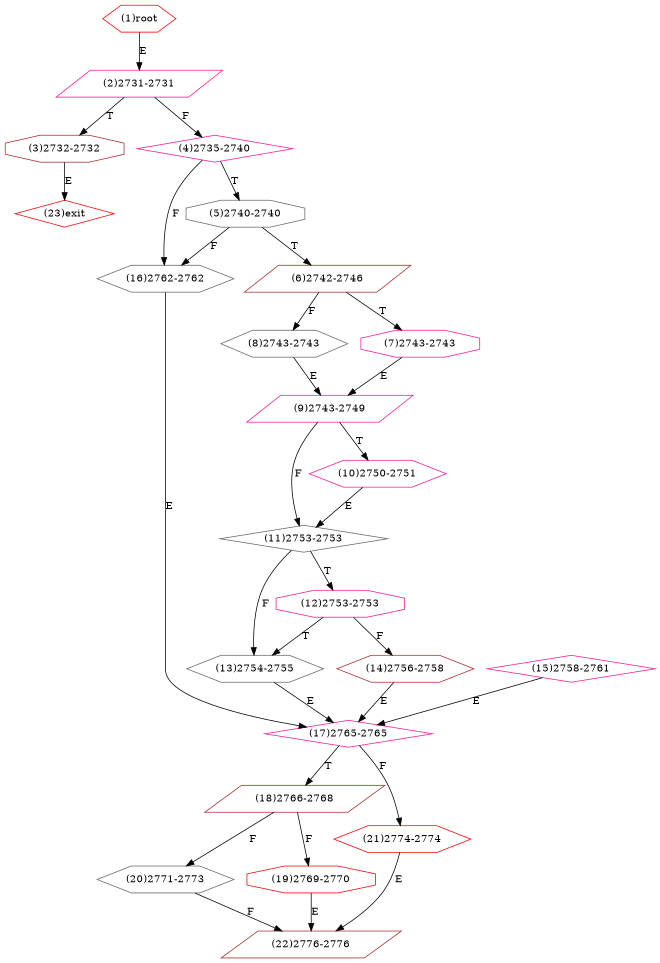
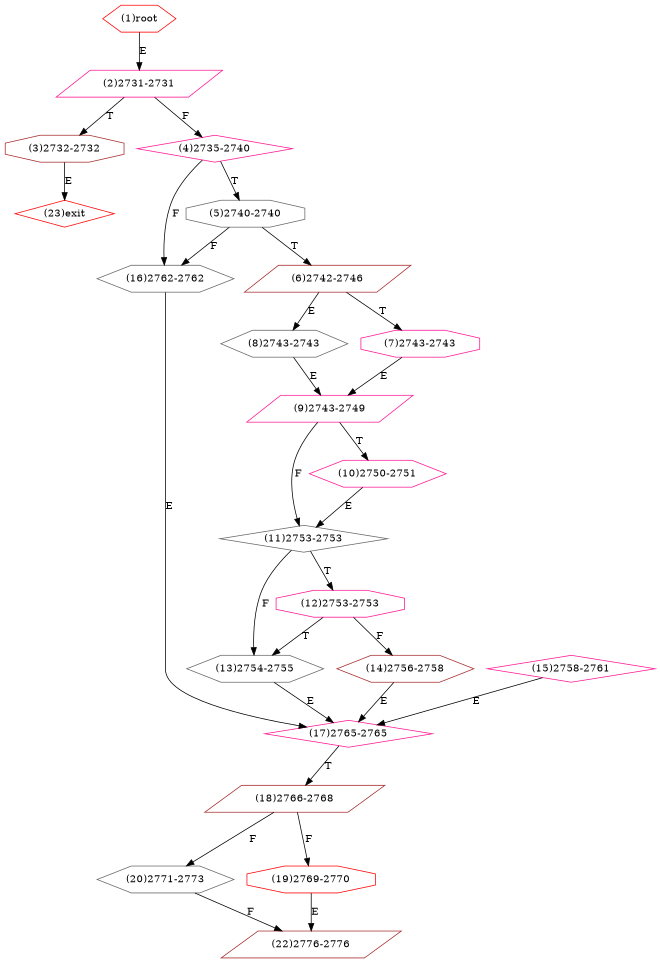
(312, 311) -> (312, 311)
(402, 839) -> none
